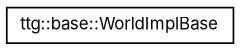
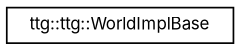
(120, 25) -> (120, 25)
